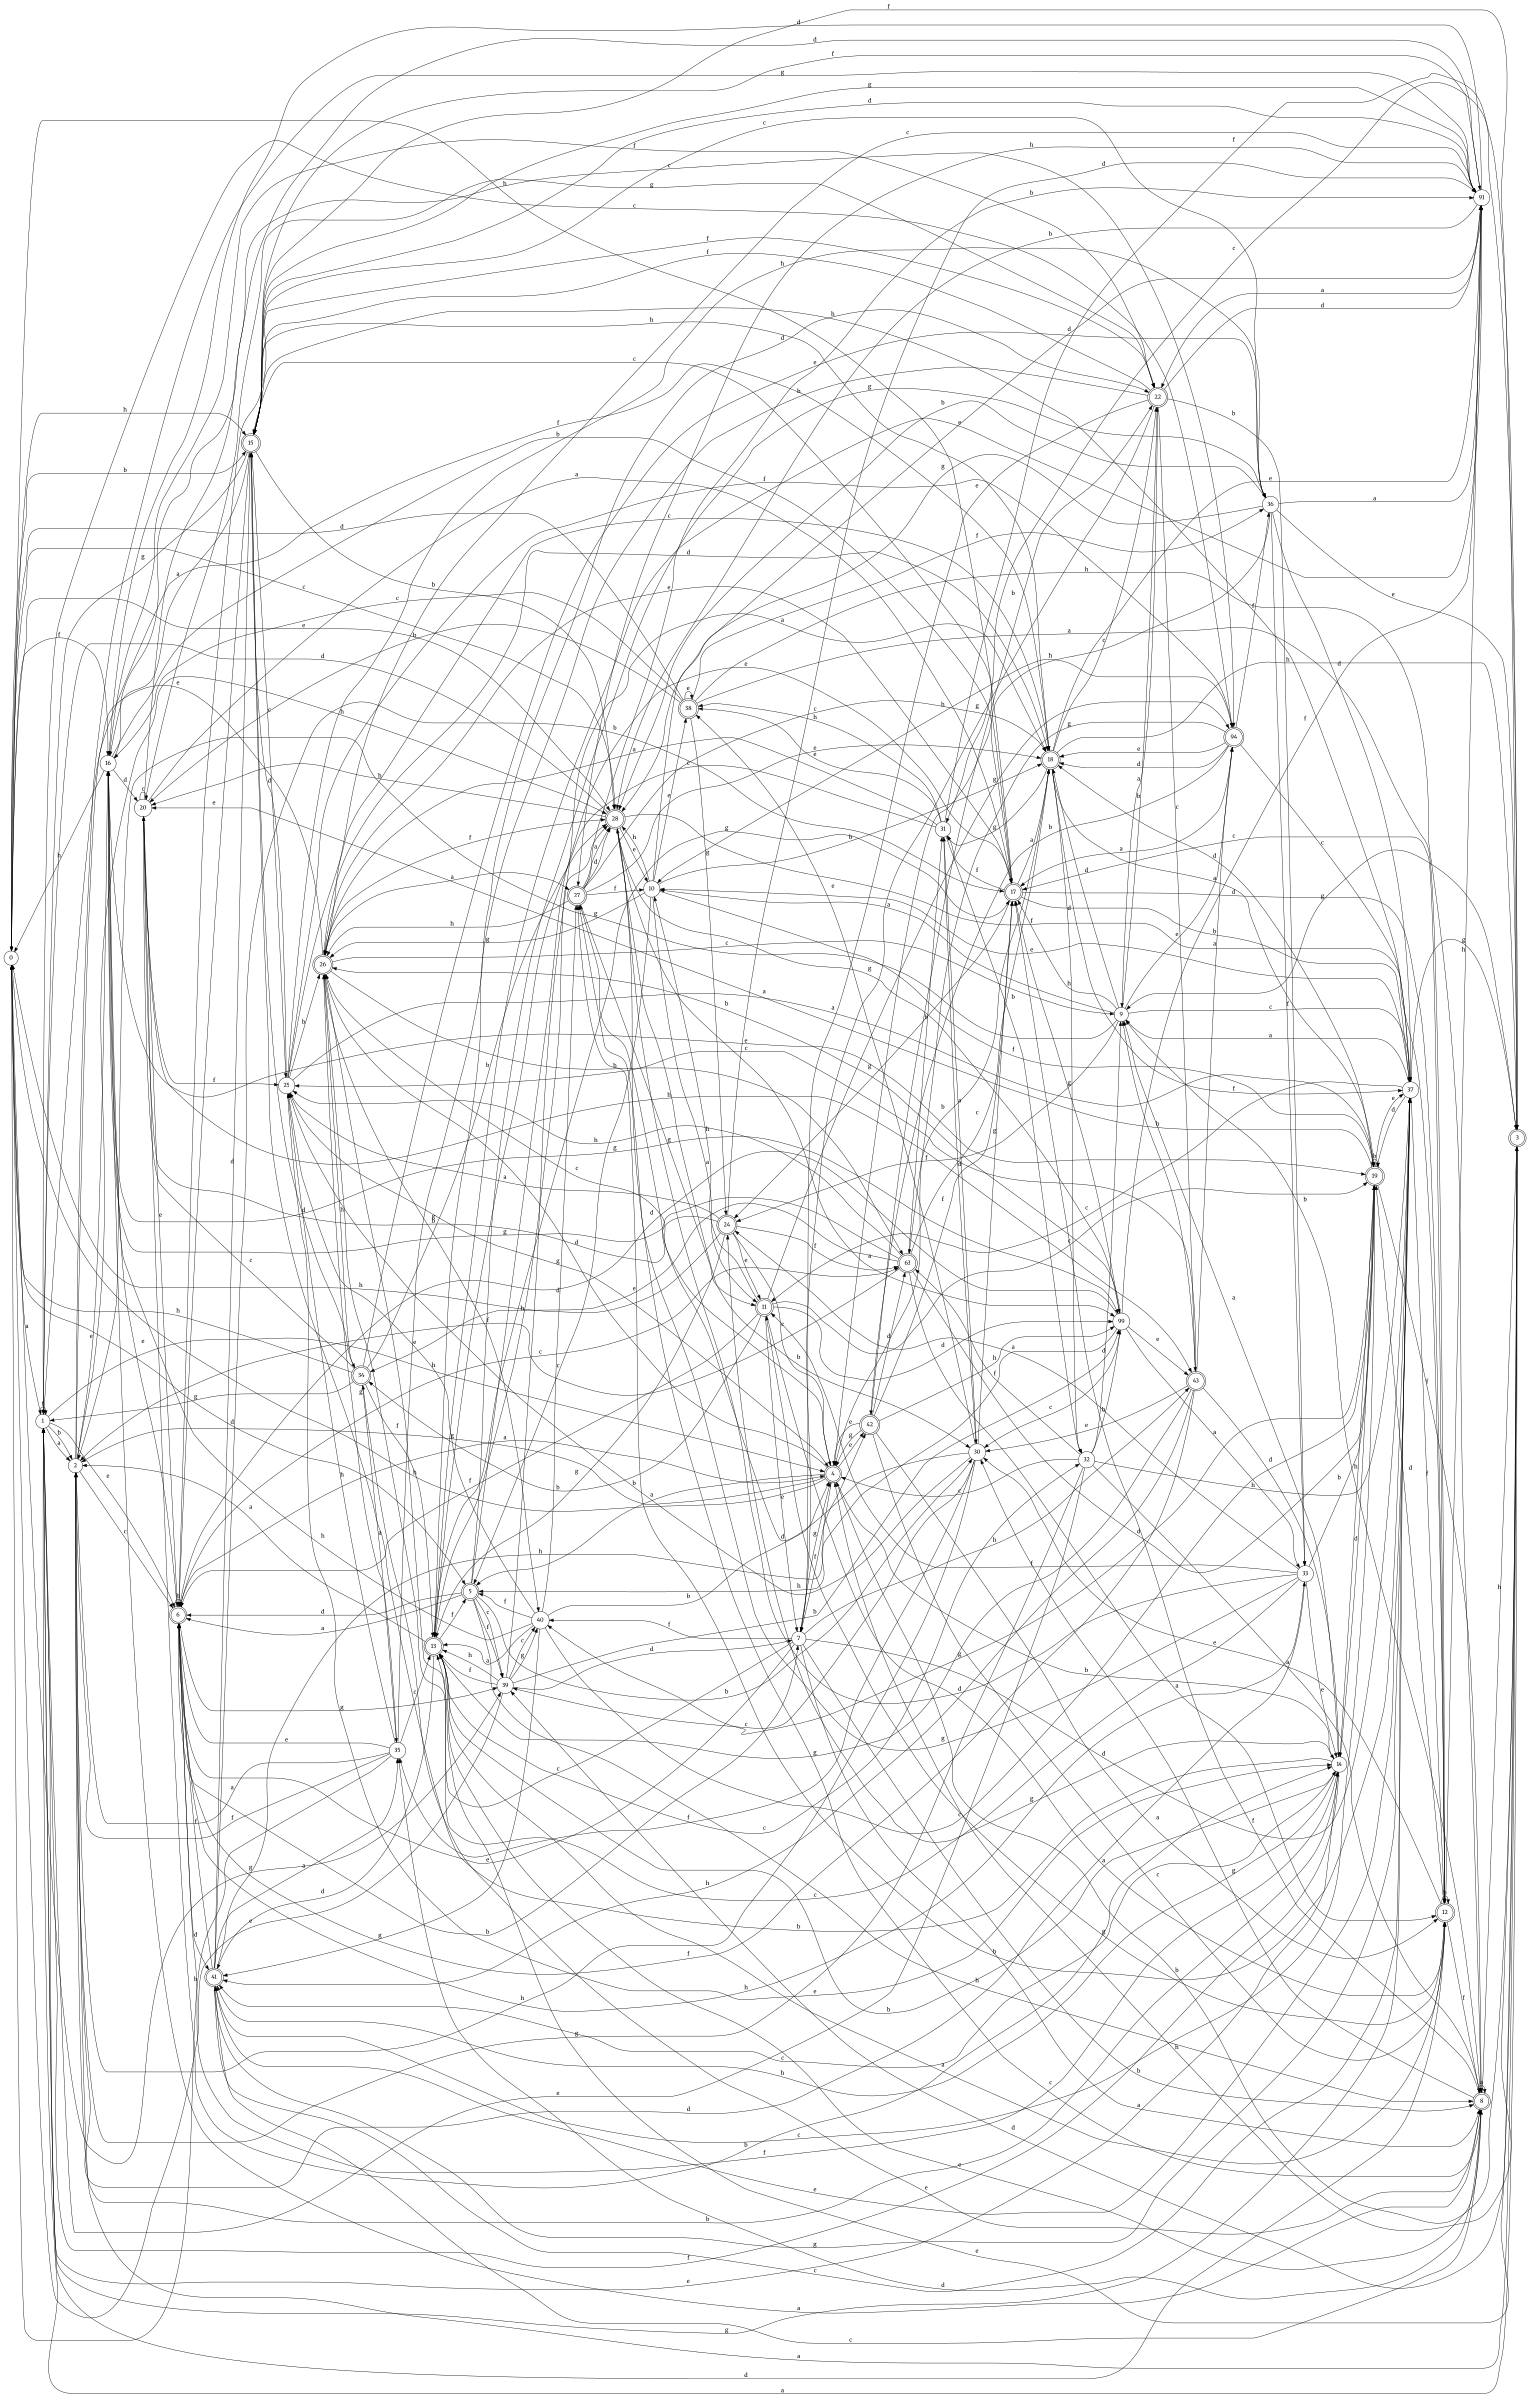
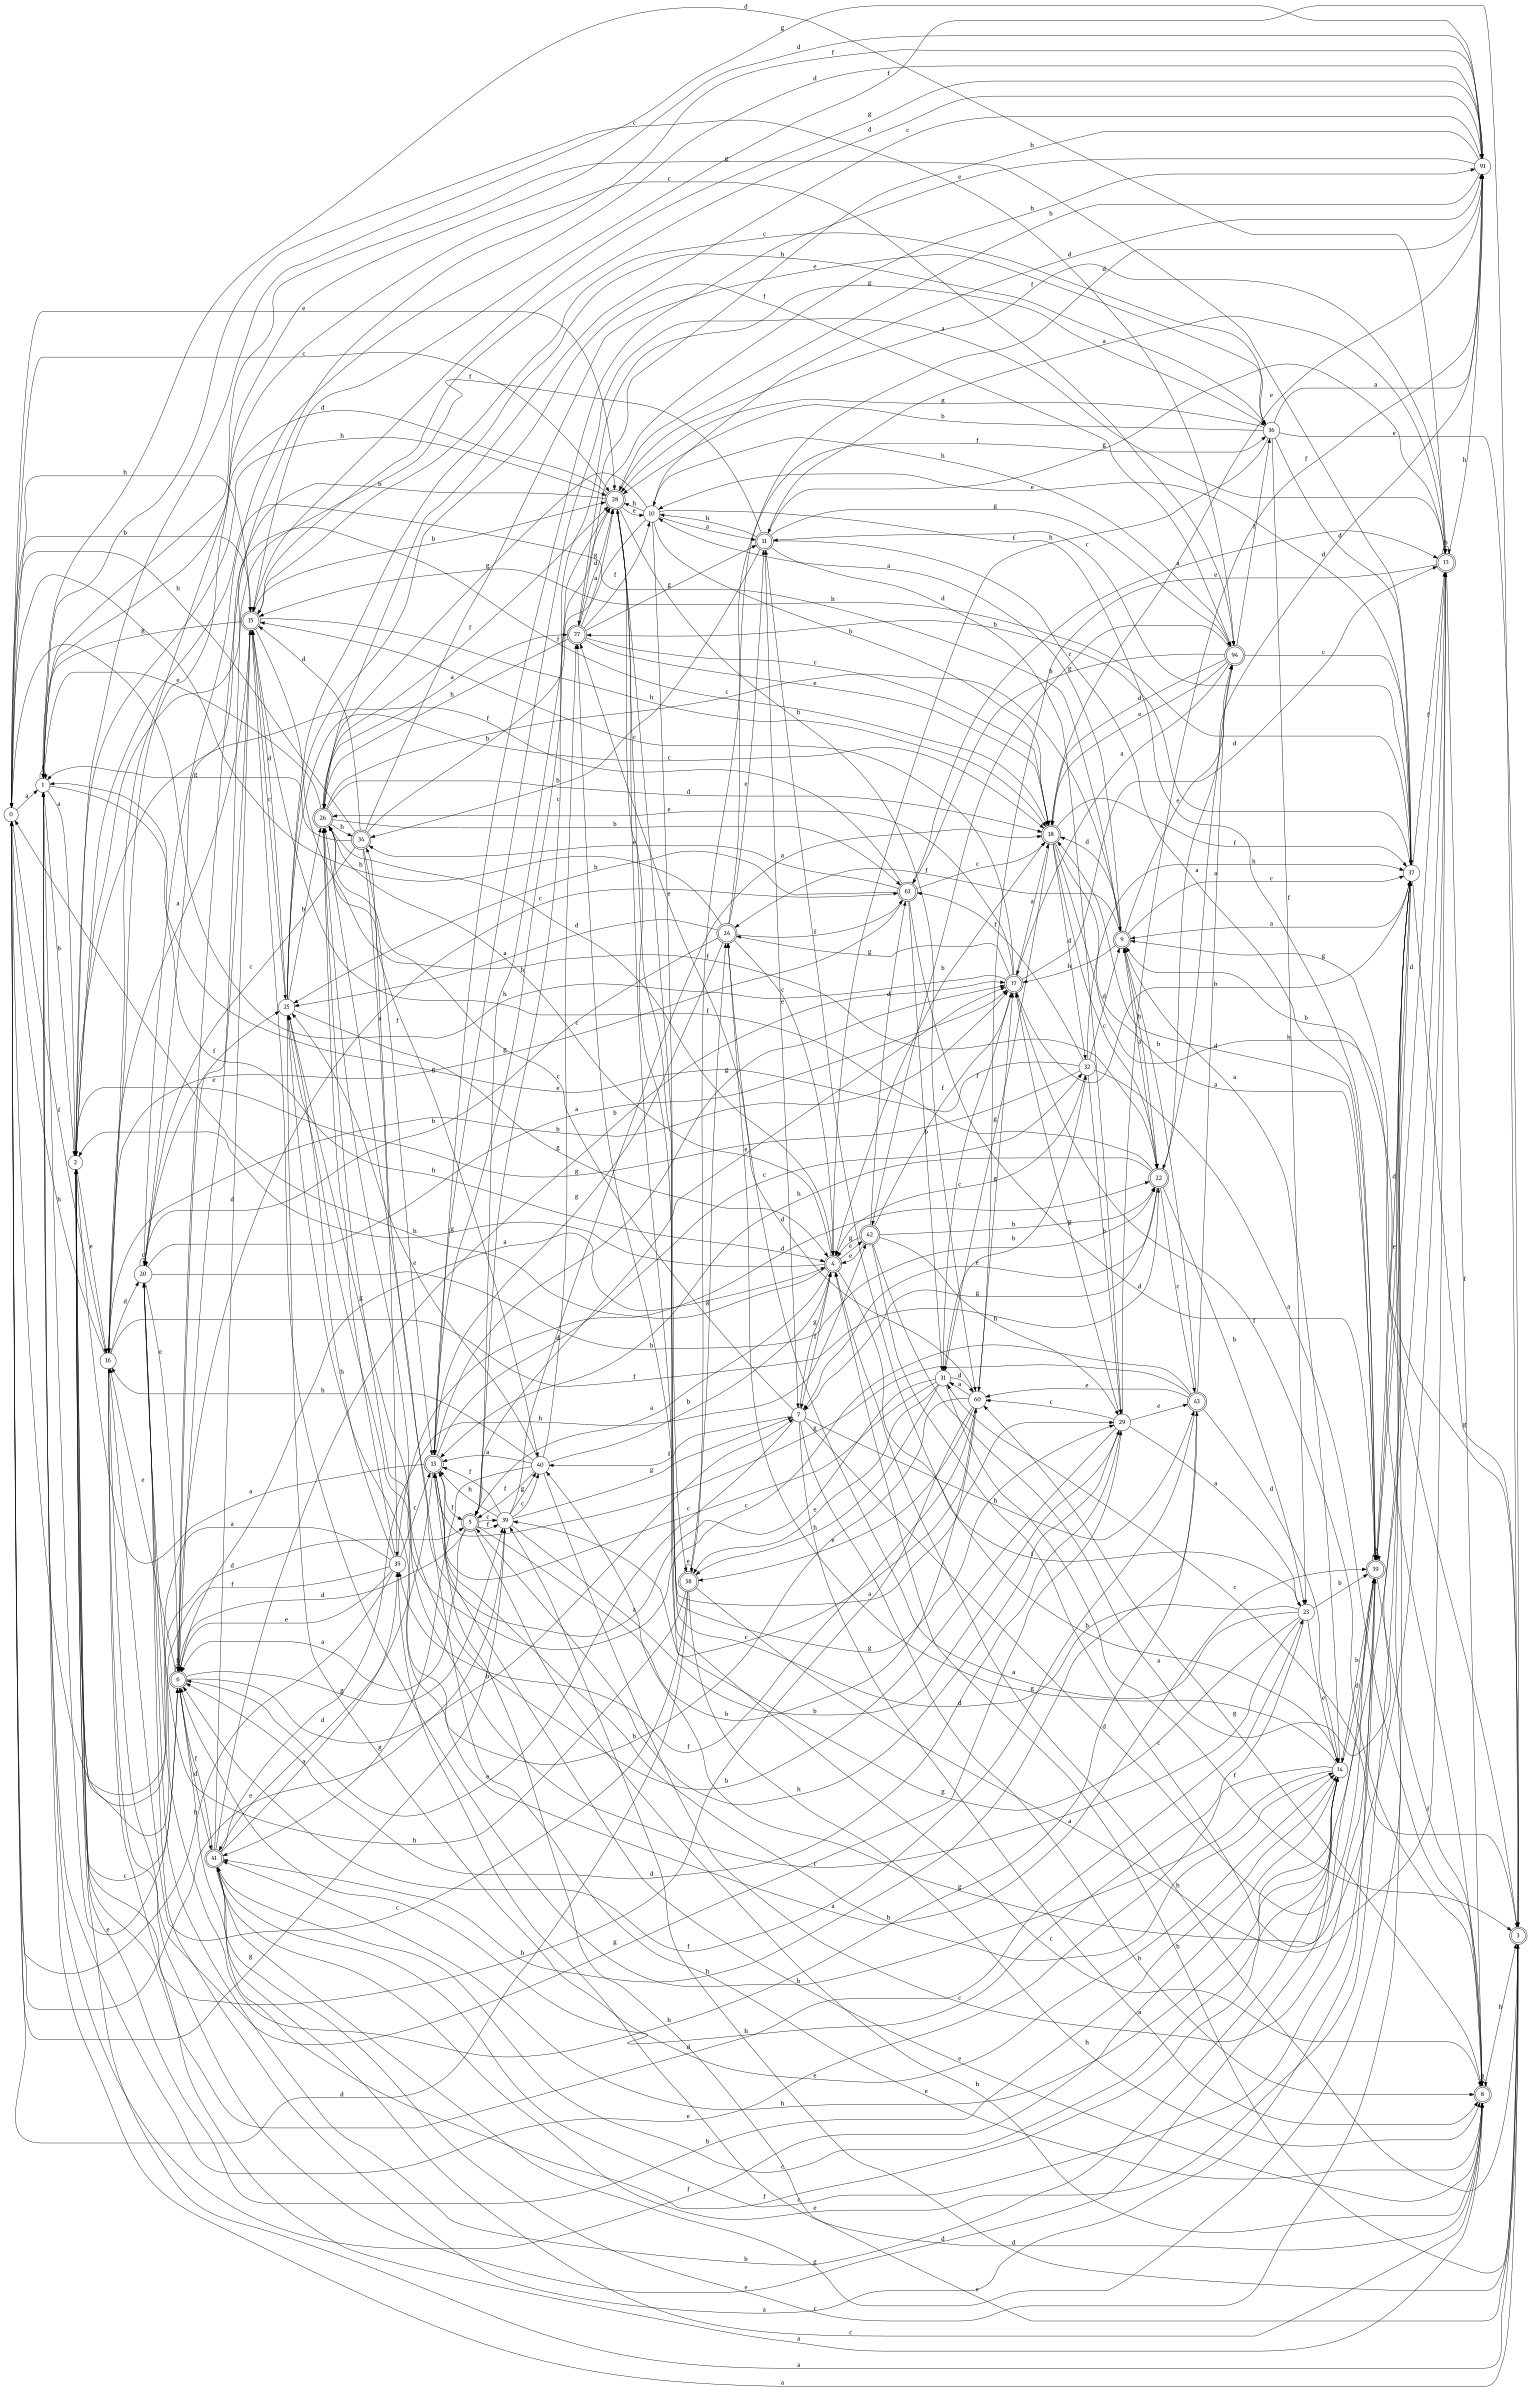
(652, 185) -> (652, 1346)
(1334, 294) -> (1203, 916)
(1422, 842) -> none
(1121, 1015) -> (1122, 940)
(1121, 1322) -> (1122, 1422)
(977, 1452) -> (977, 1400)
(1305, 1574) -> (1306, 1612)
(652, 1649) -> (652, 1470)
